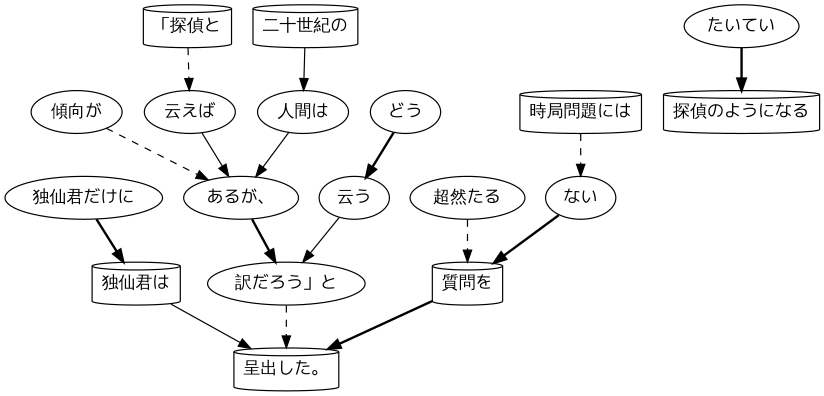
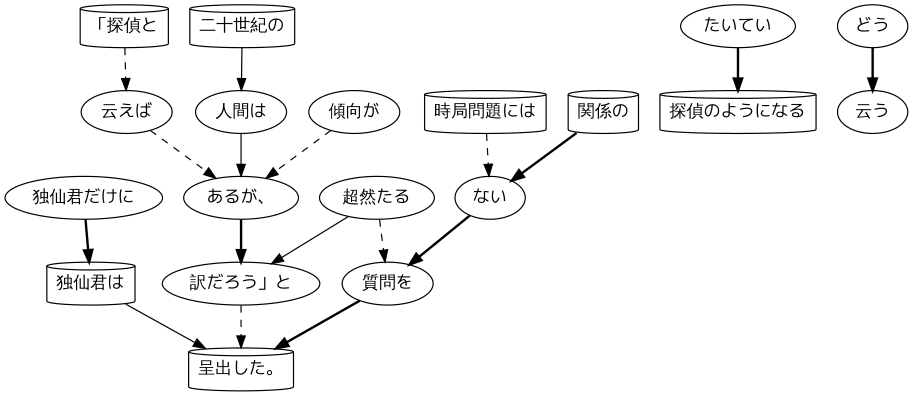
none -> (603, 112)
(212, 150) -> (178, 151)
(325, 235) -> (315, 237)
(467, 284) -> (388, 284)
